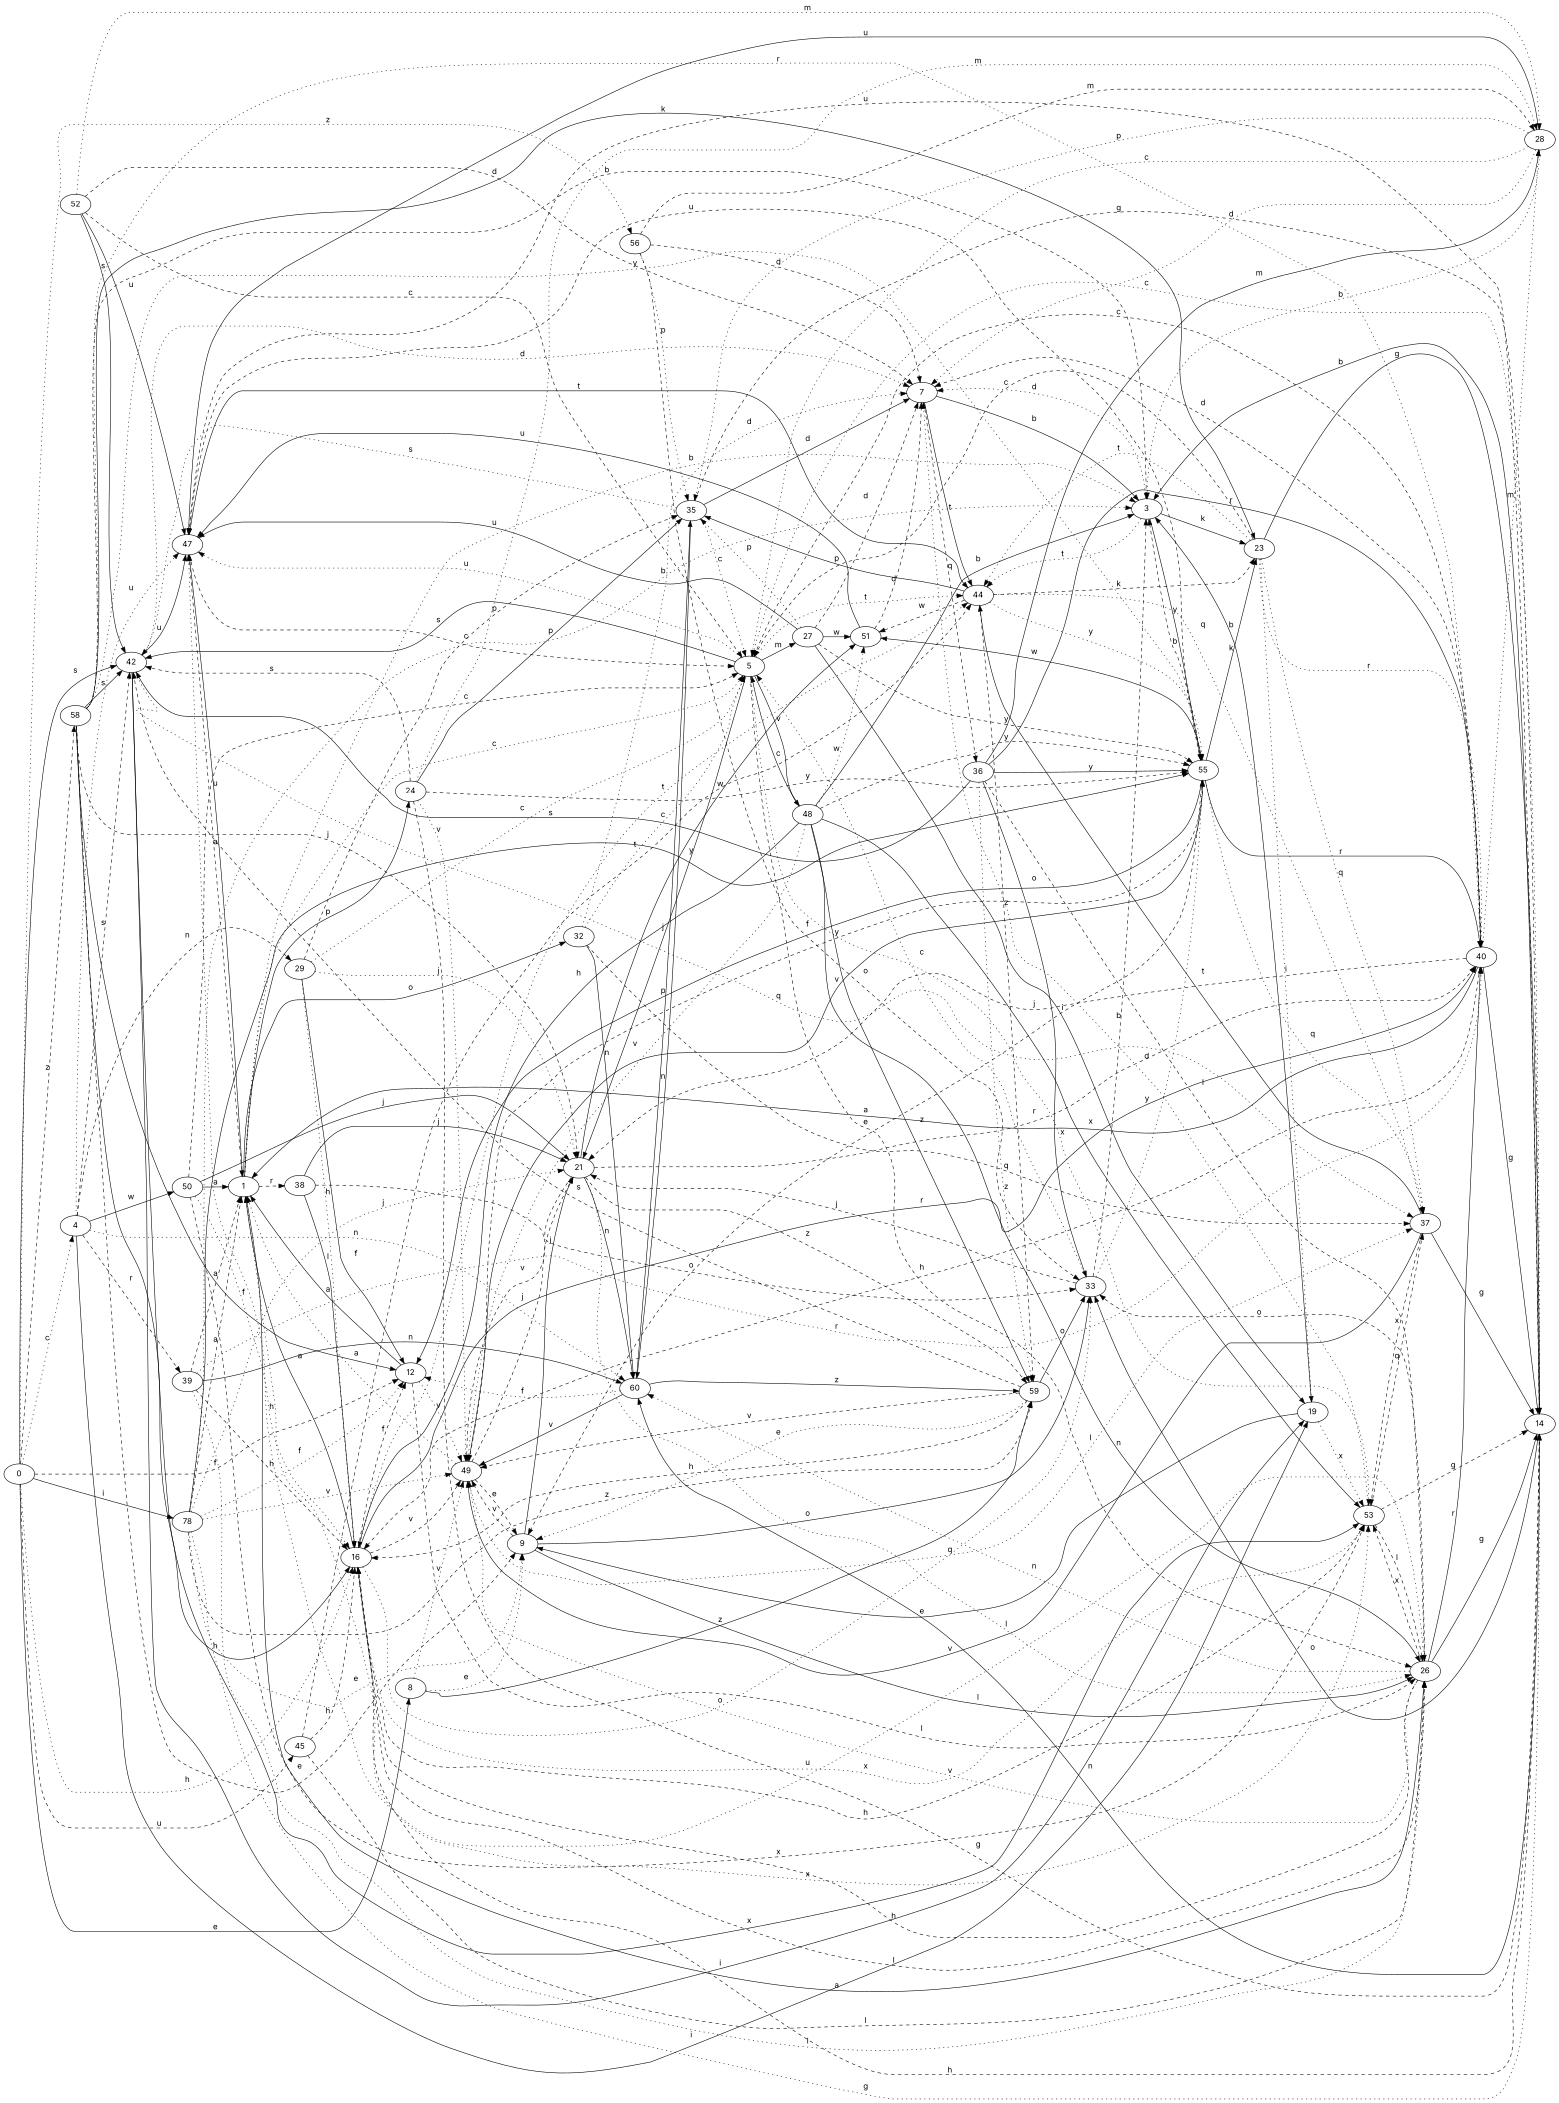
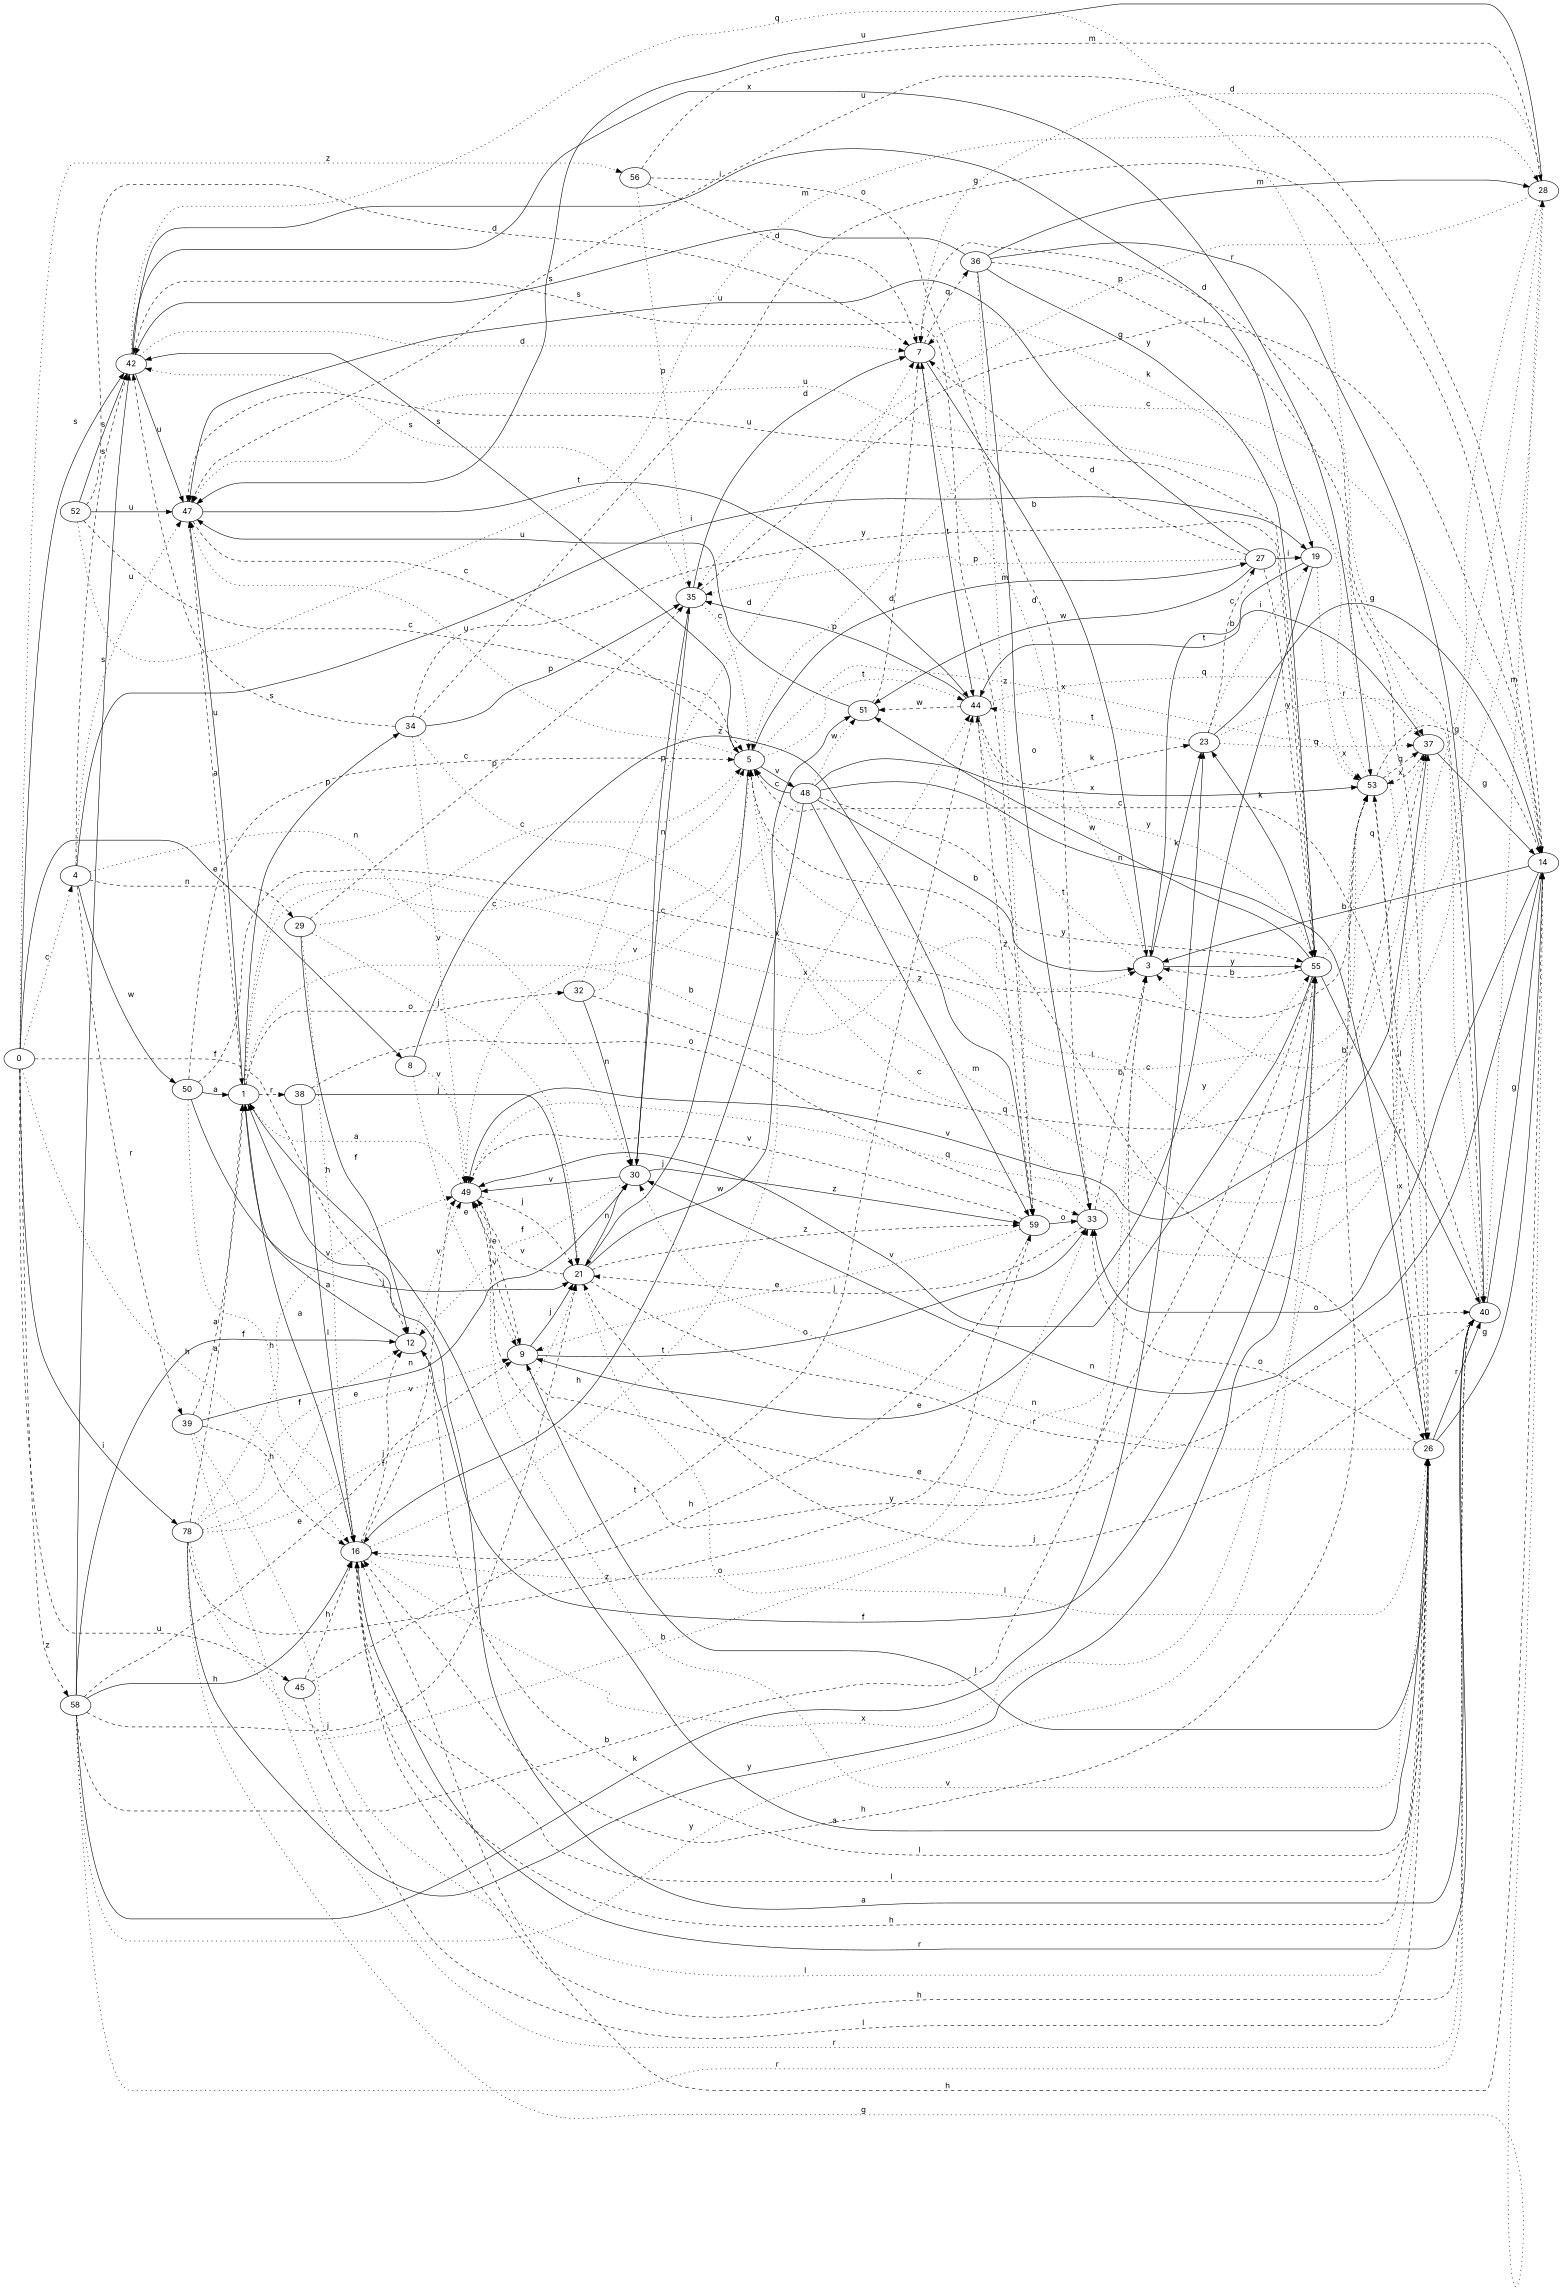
(987, 408) -> (1224, 651)
(411, 791) -> (411, 727)
(337, 1000) -> (381, 1011)
(1147, 1056) -> (1149, 375)
(635, 1388) -> (635, 1175)
